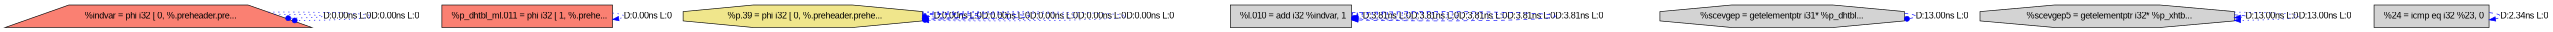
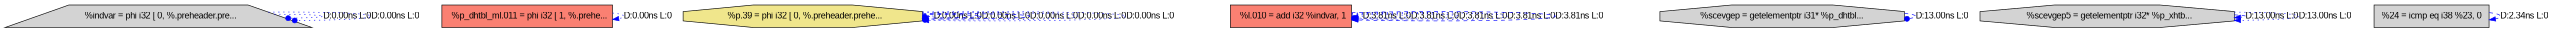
(158, 16) -> (158, 16)
(1291, 16) -> (1291, 16)
(2432, 16) -> (2432, 16)
